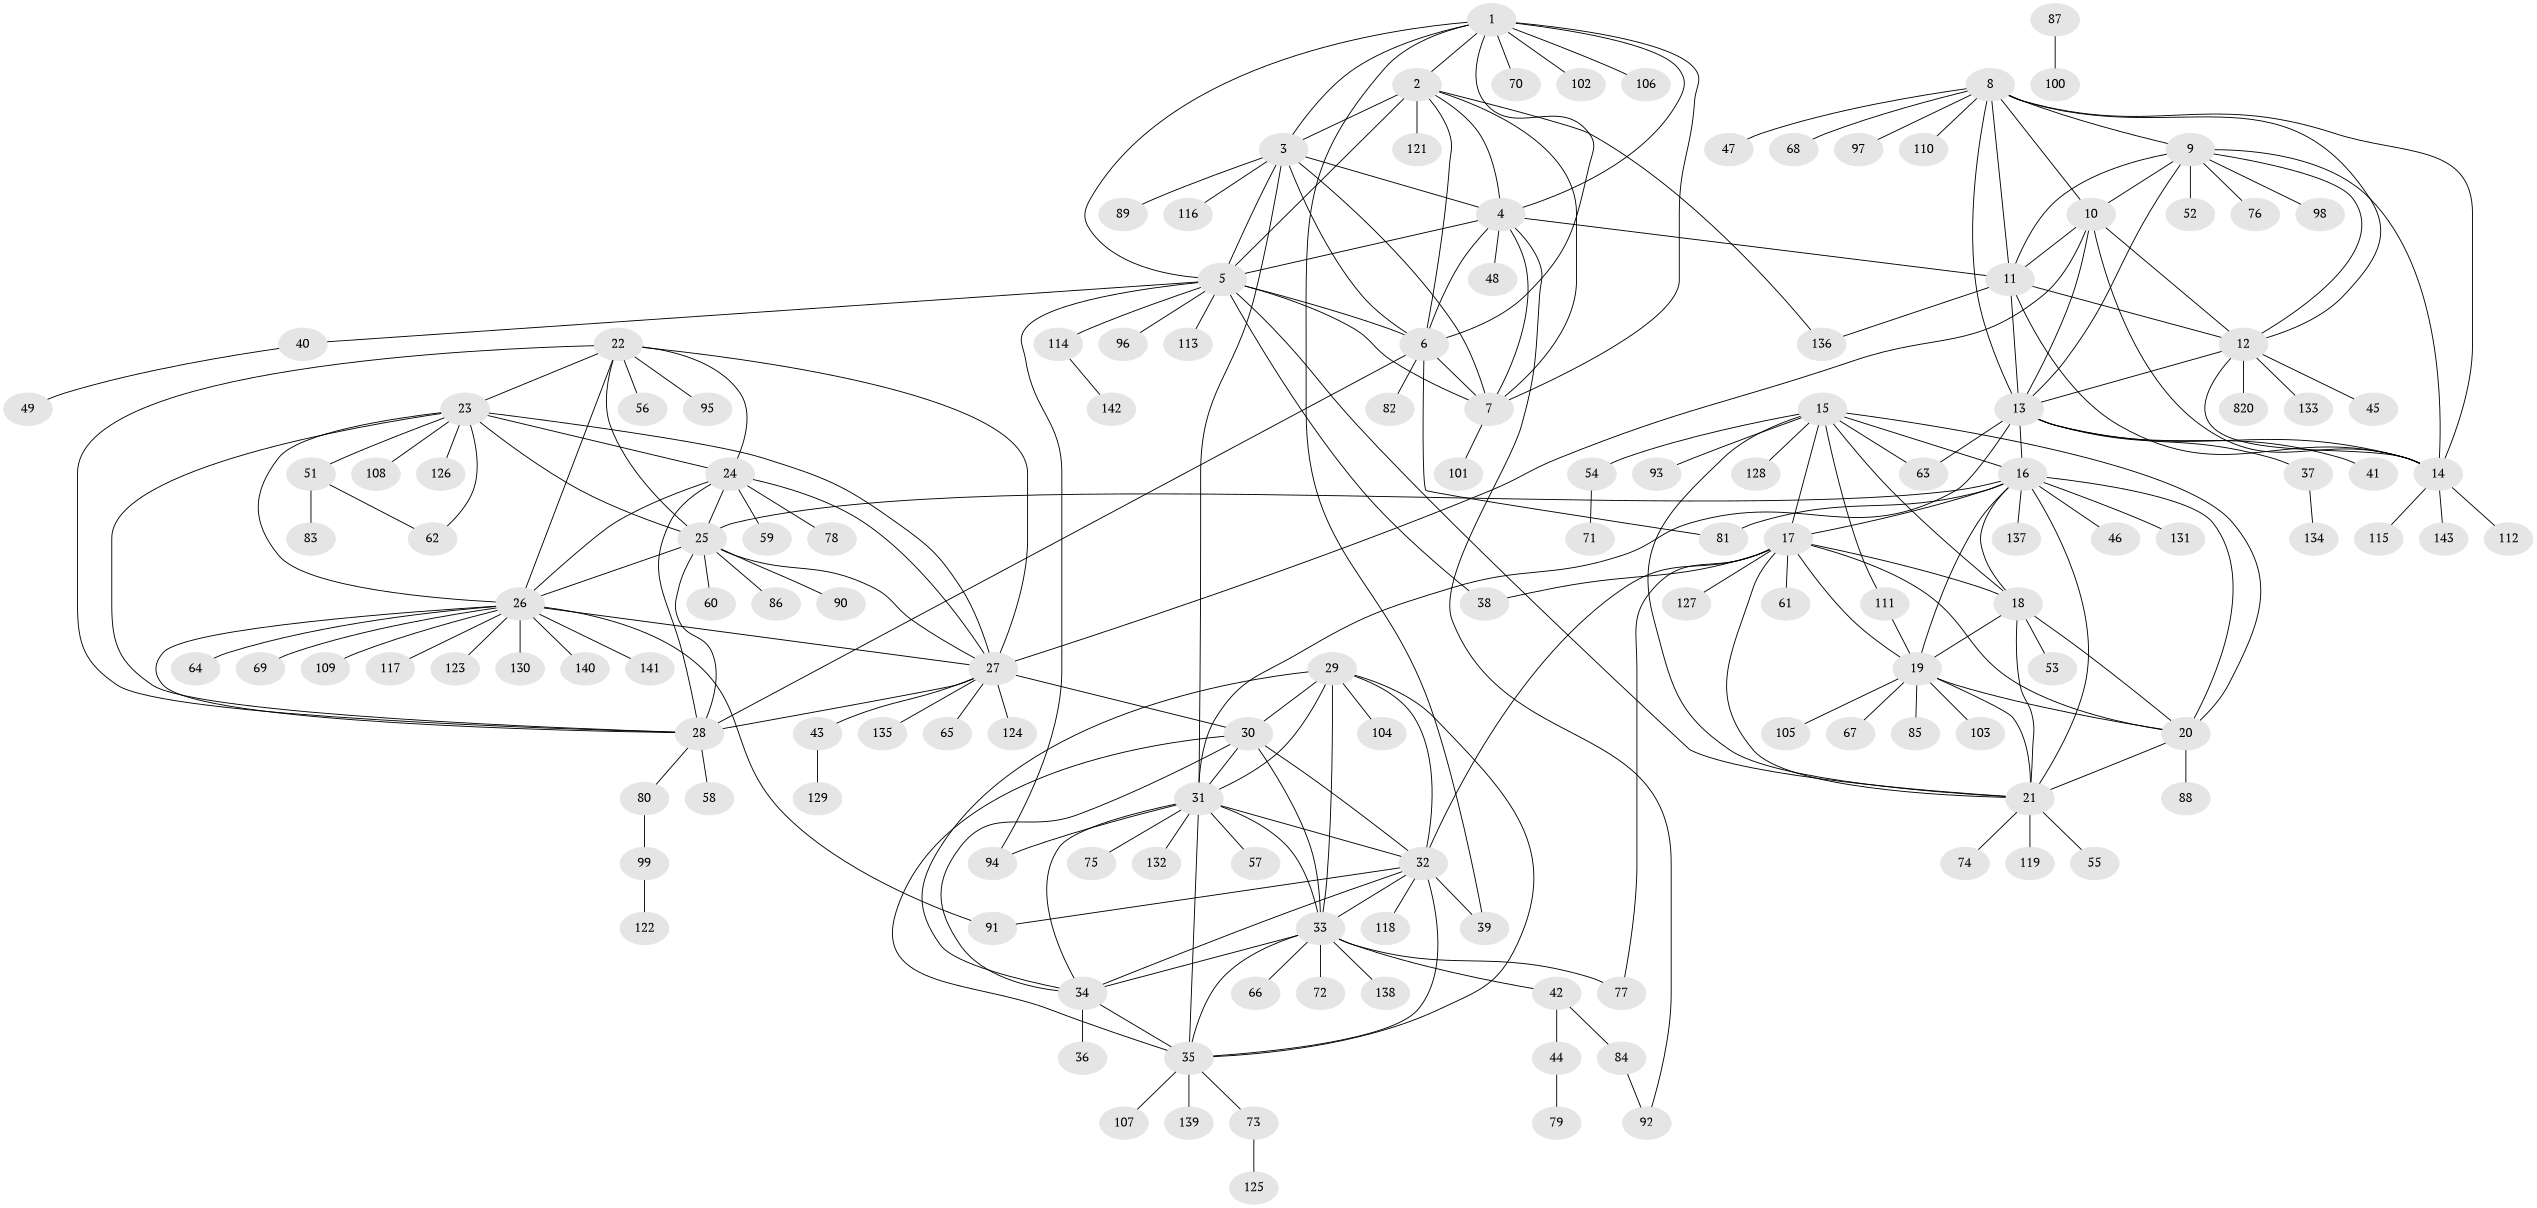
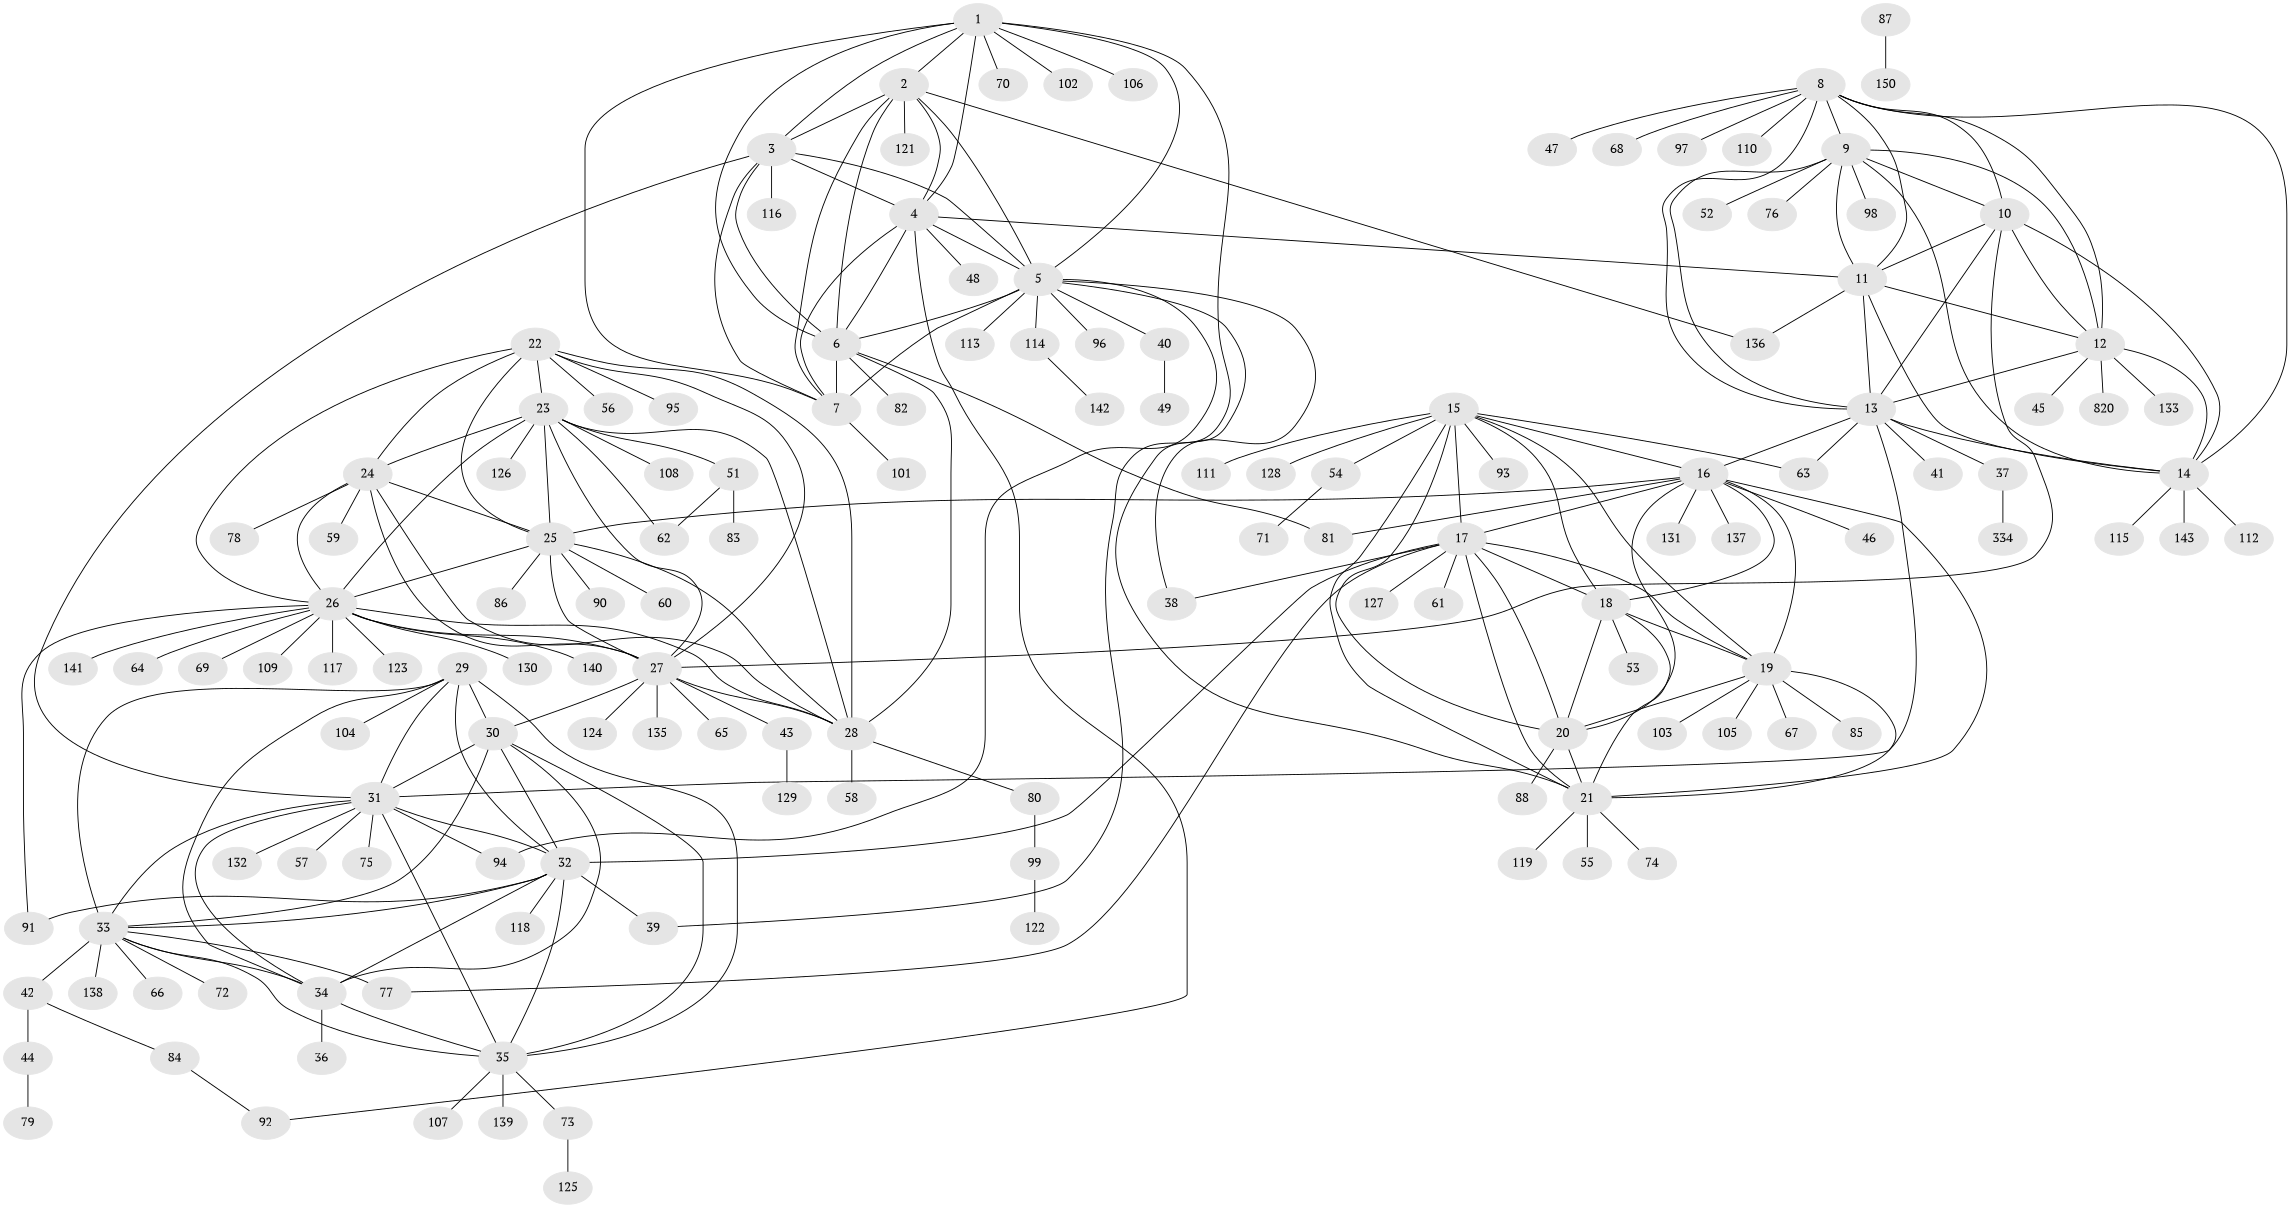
(2055, 85) -> (1886, 85)
(1123, 215) -> none
(2314, 539) -> (2003, 539)
(1901, 636) -> (1617, 529)
